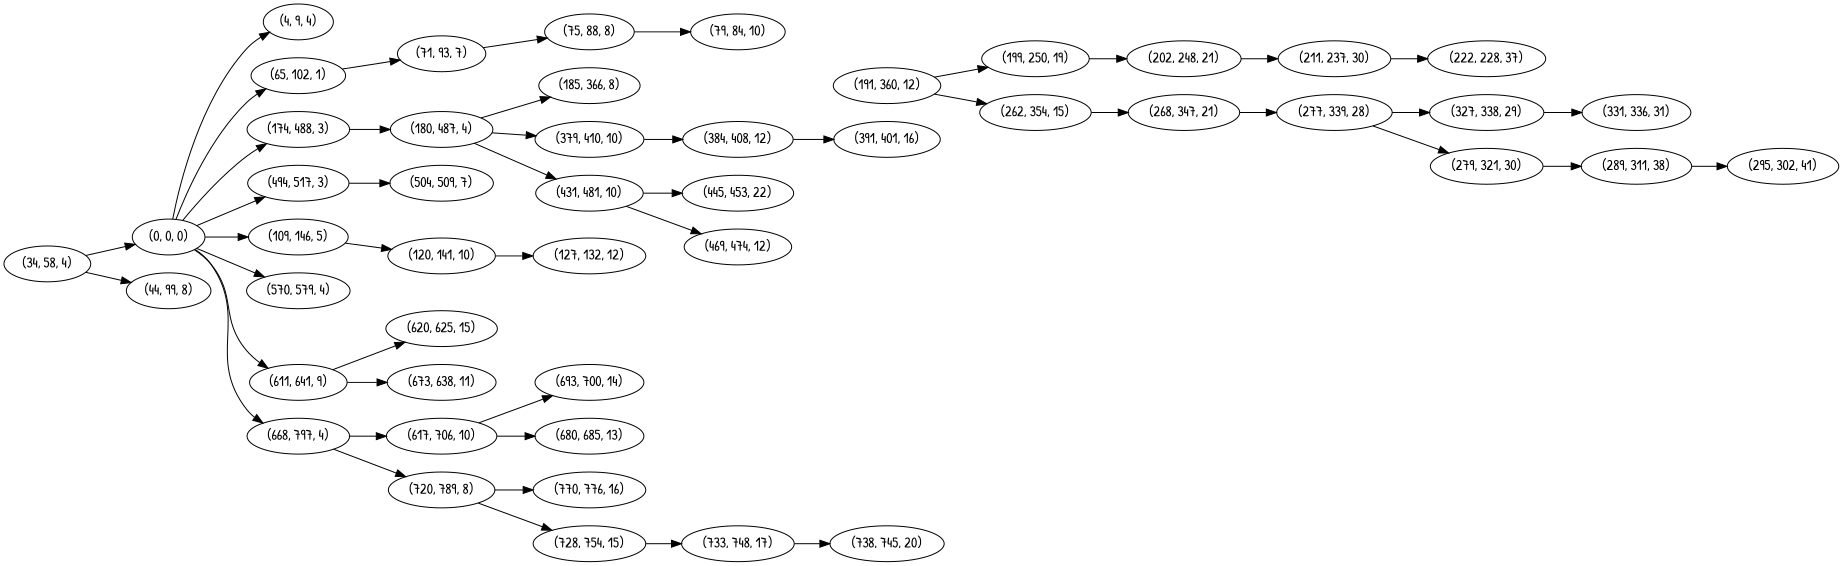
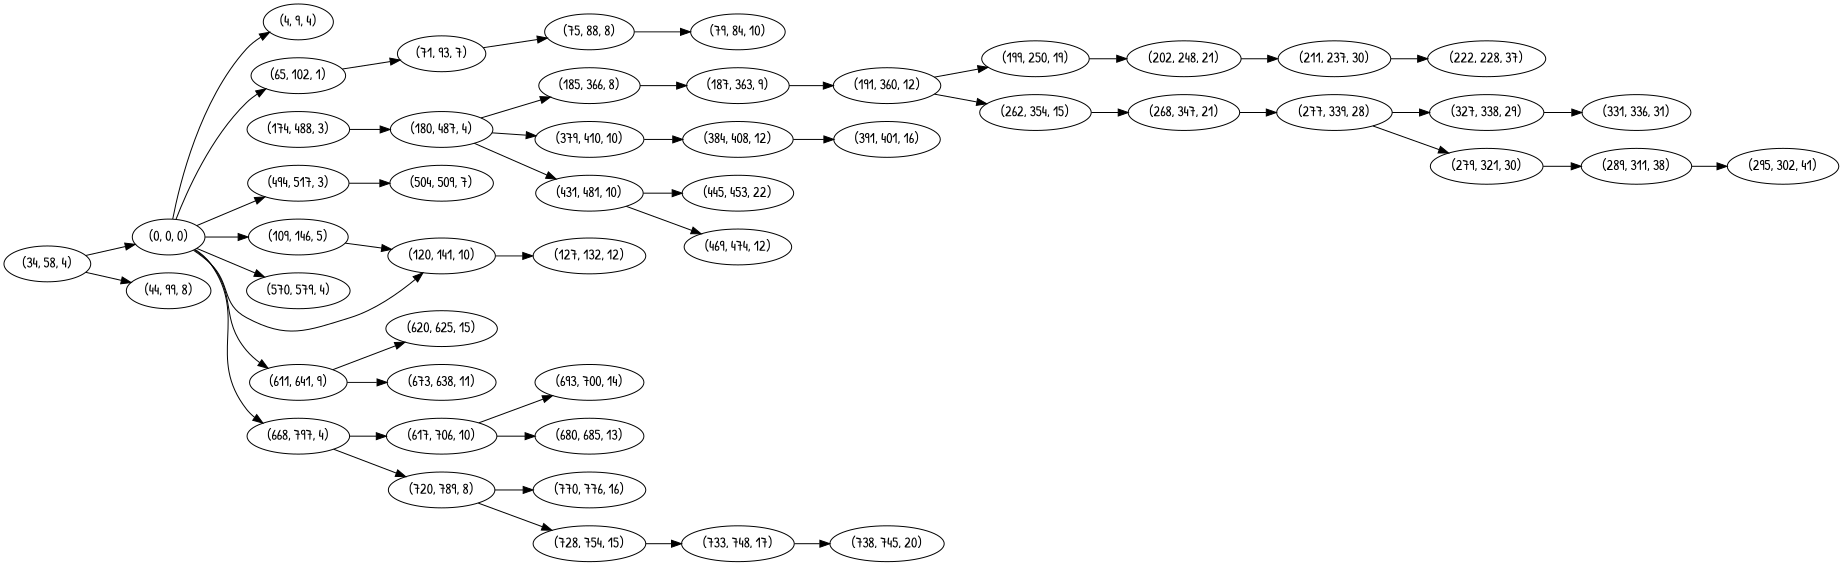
none -> (738, 86)
(218, 182) -> (292, 331)
